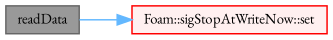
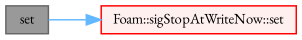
(43, 20) -> (27, 20)
